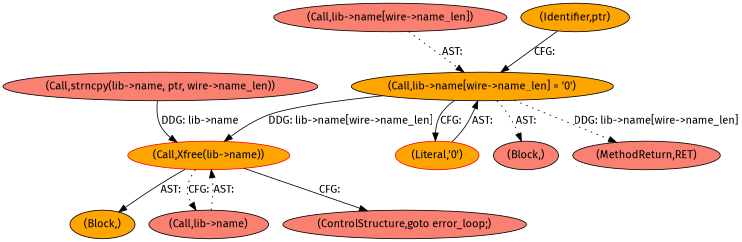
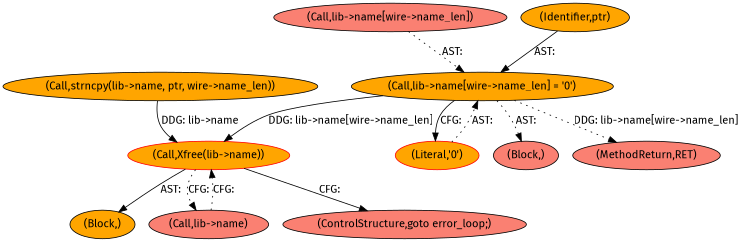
(546, 52) -> (546, 52)
(160, 86) -> (160, 86)
(465, 126) -> (465, 126)
(225, 190) -> (225, 190)
